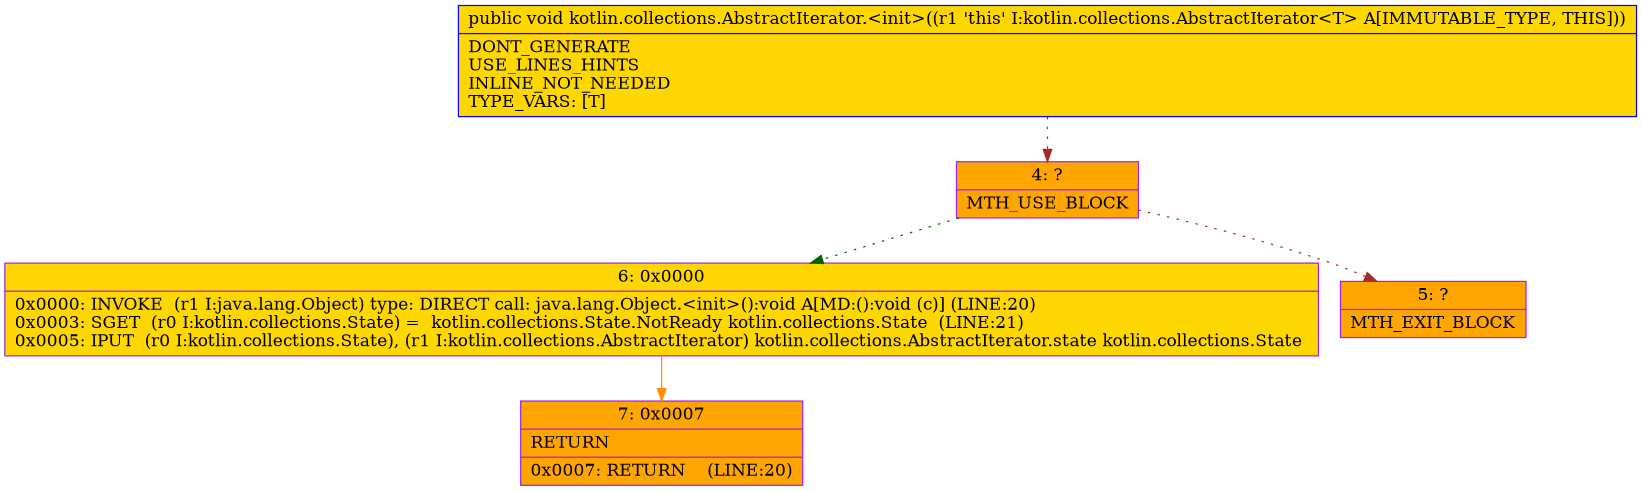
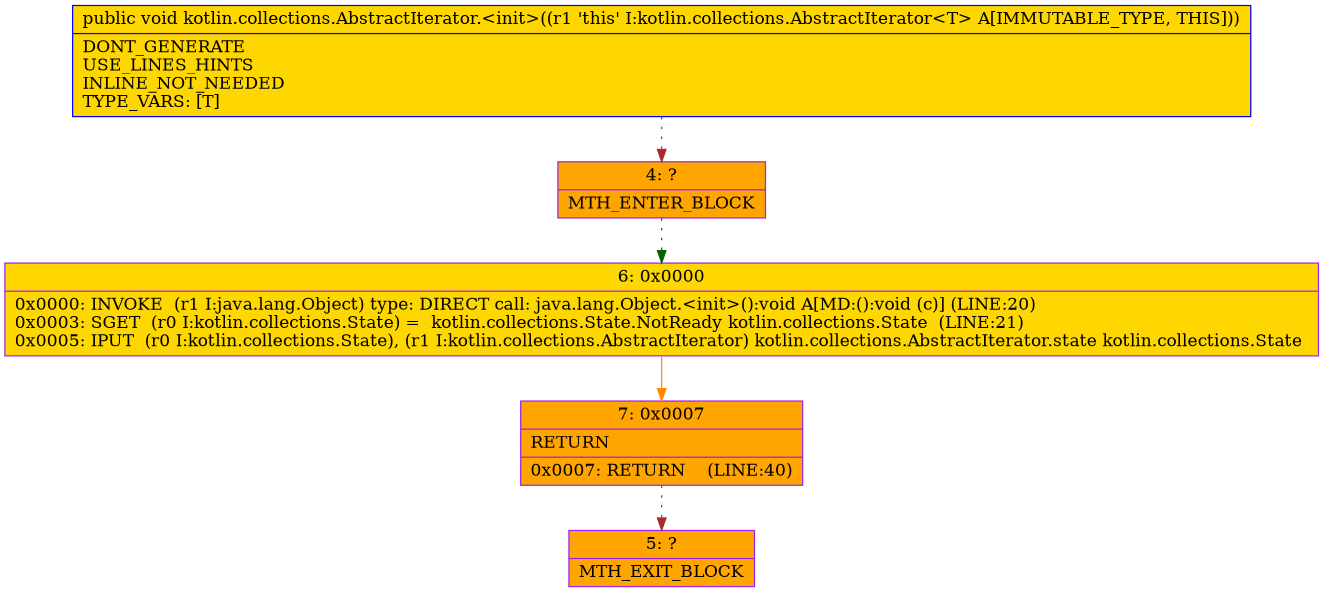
(1047, 203) -> (662, 203)
(1253, 239) -> (662, 502)
(662, 471) -> (662, 471)
